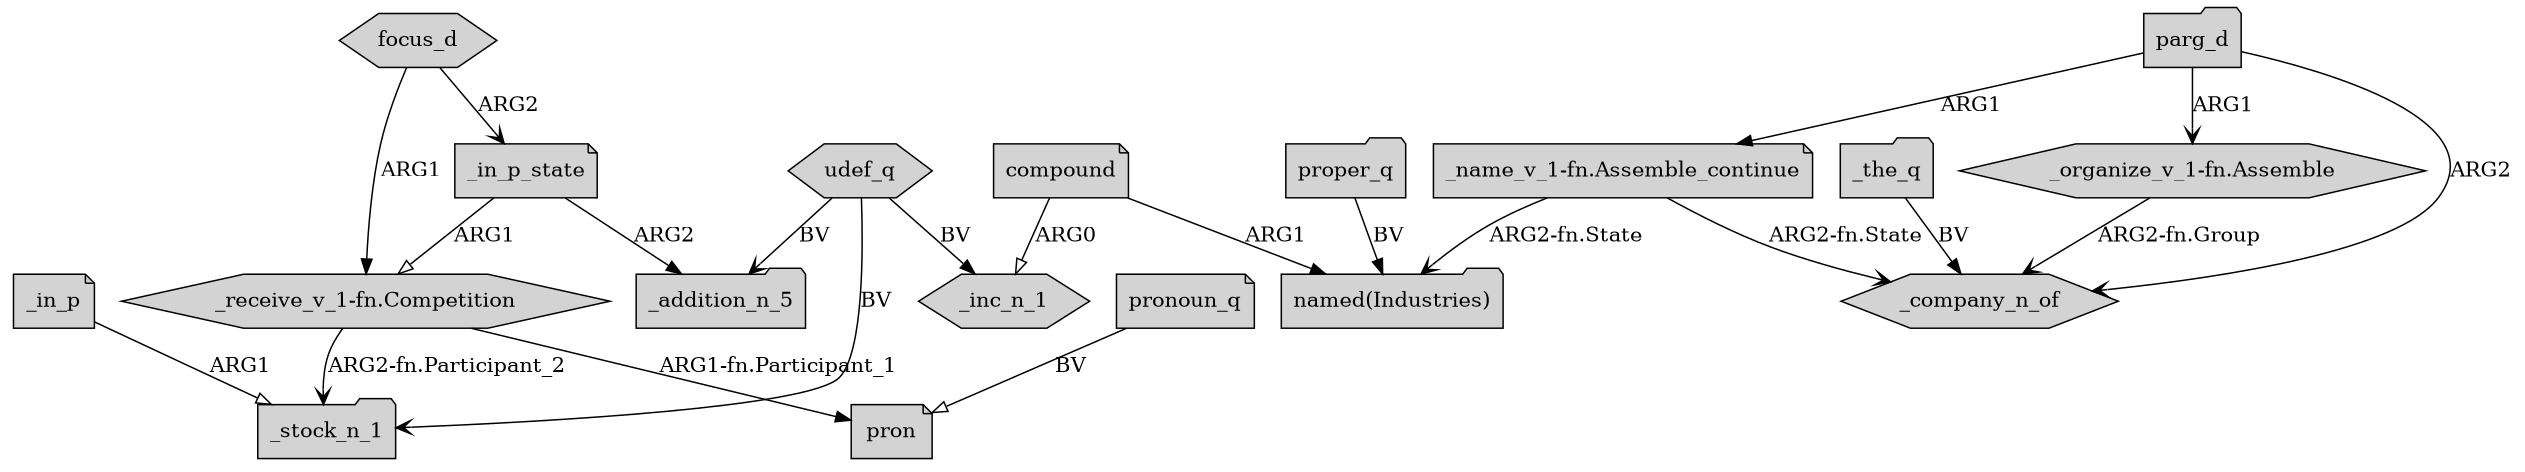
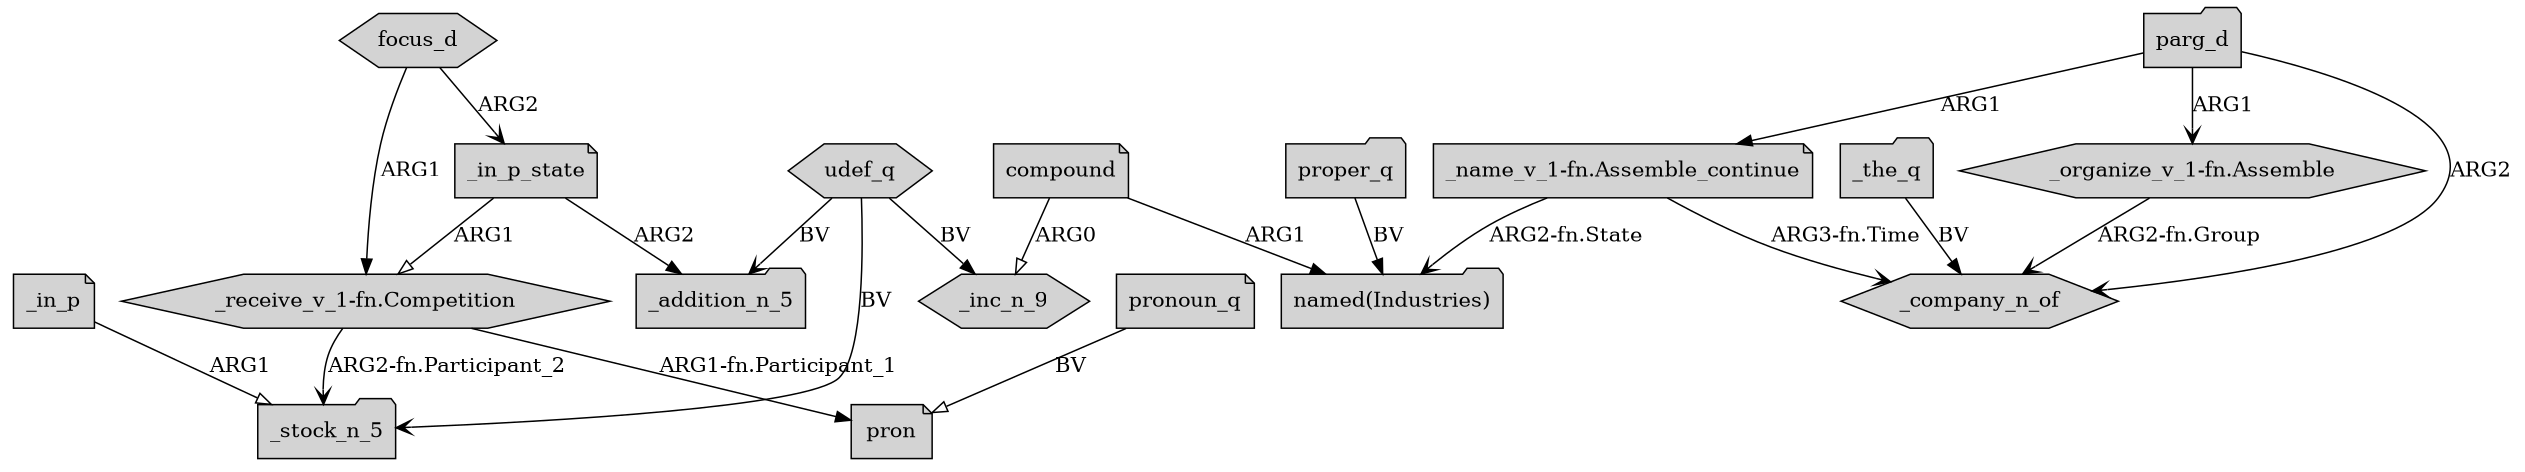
(1846, 236) -> (1846, 236)
(1004, 301) -> (1004, 301)
(327, 432) -> (327, 432)
